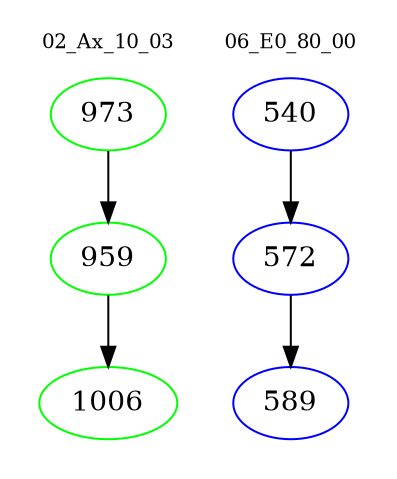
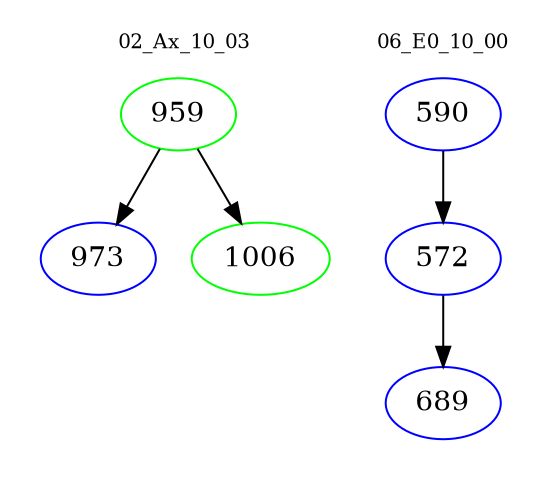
(291, 43) -> (443, 43)
(108, 114) -> (98, 259)
(291, 114) -> (443, 114)
(108, 177) -> (143, 178)
(291, 403) -> (443, 403)
